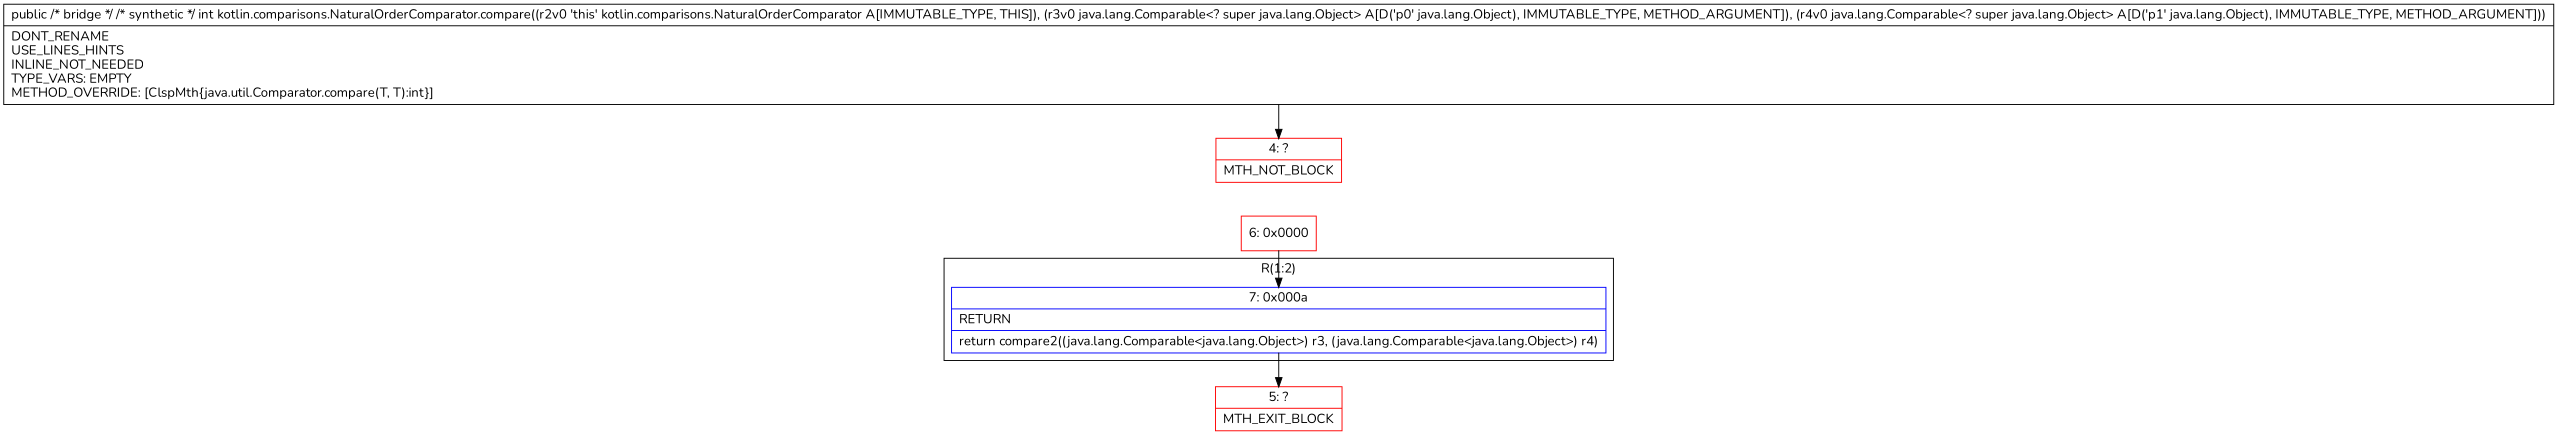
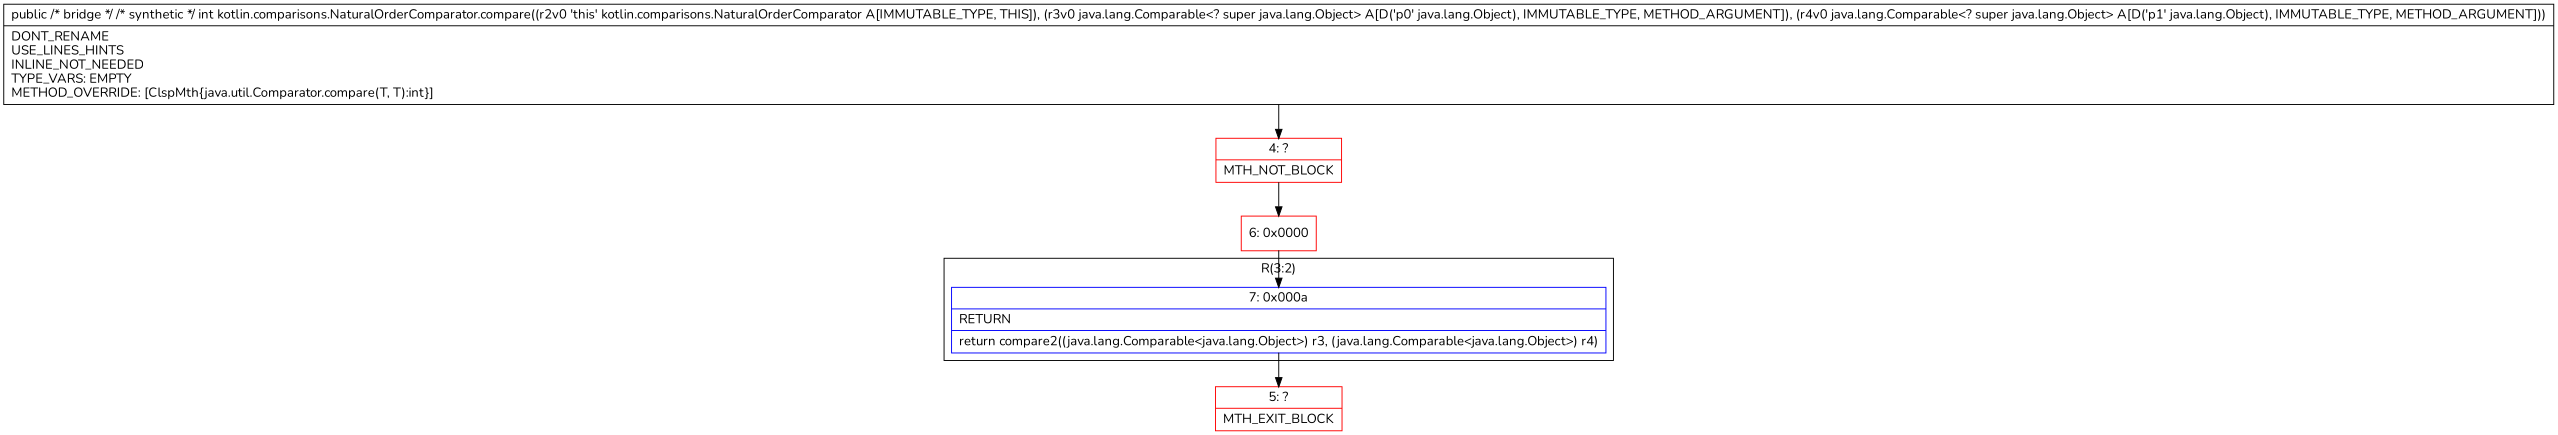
none -> (1279, 194)
(1279, 269) -> (1279, 269)
